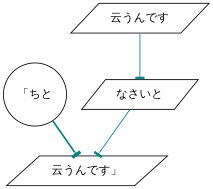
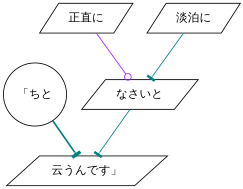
none -> (86, 18)
(140, 18) -> (194, 18)
